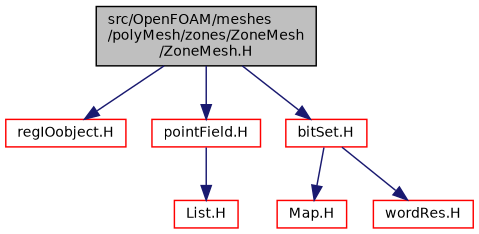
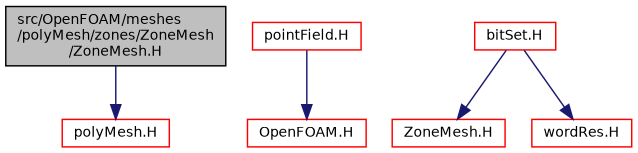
(206, 85) -> none
(270, 88) -> none
(66, 133) -> (116, 133)
(206, 214) -> (307, 133)
(312, 214) -> (449, 133)
